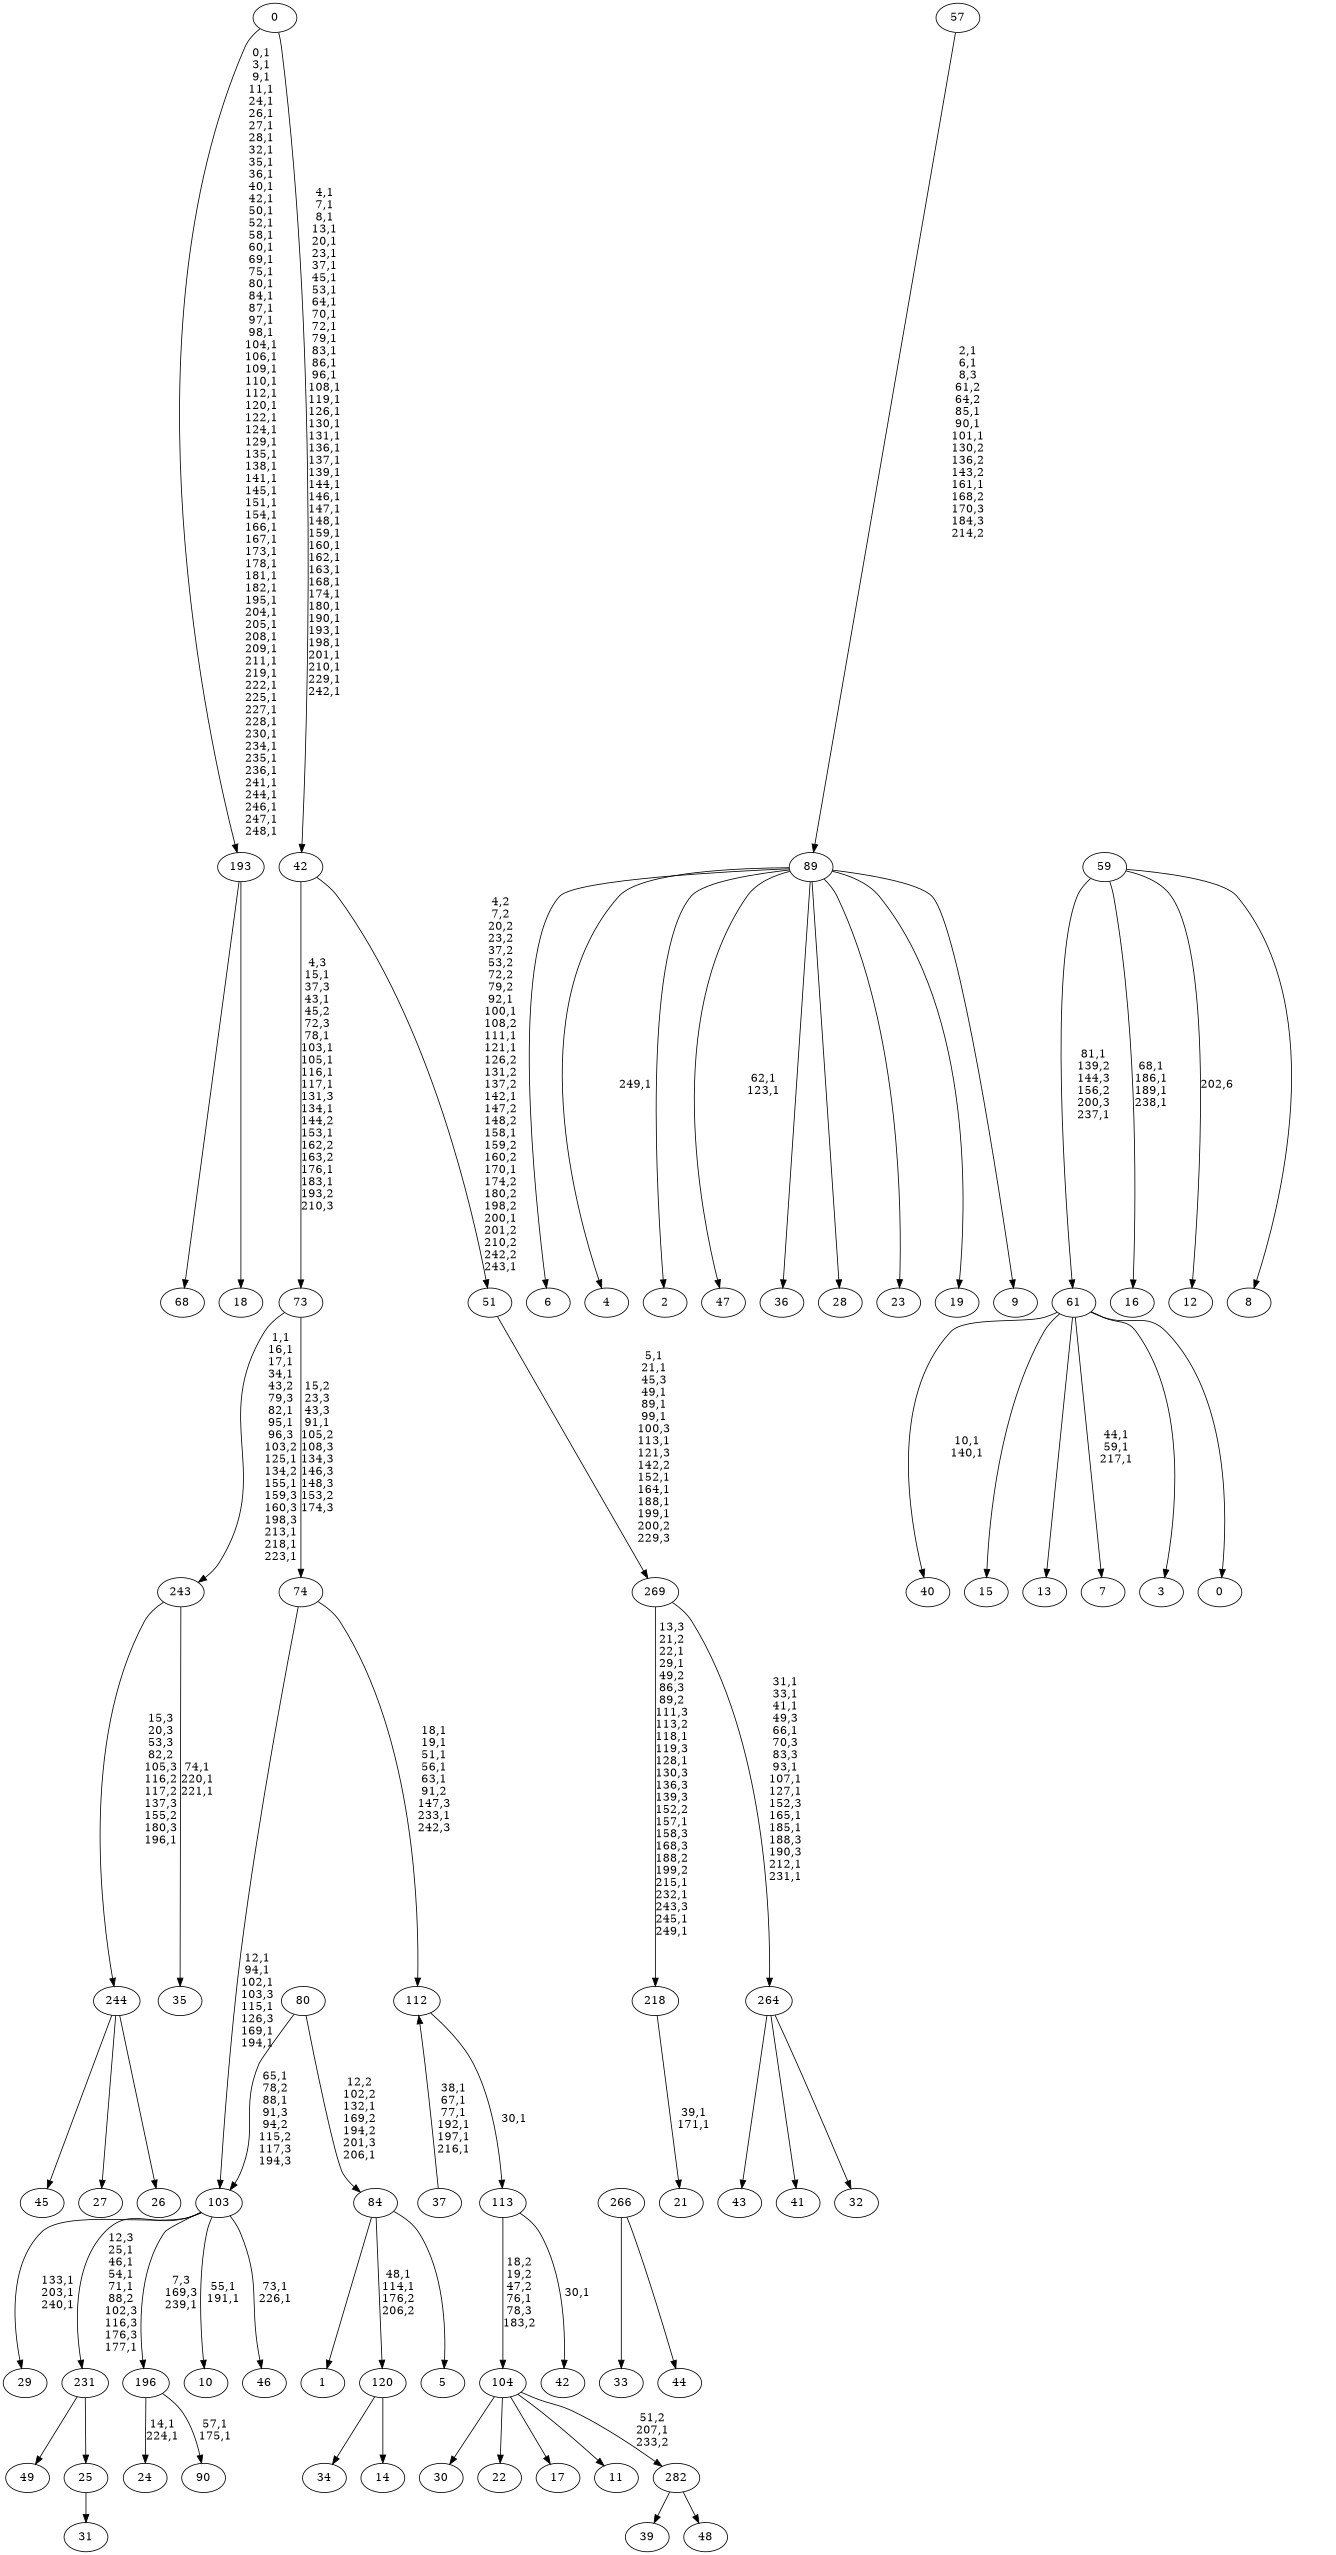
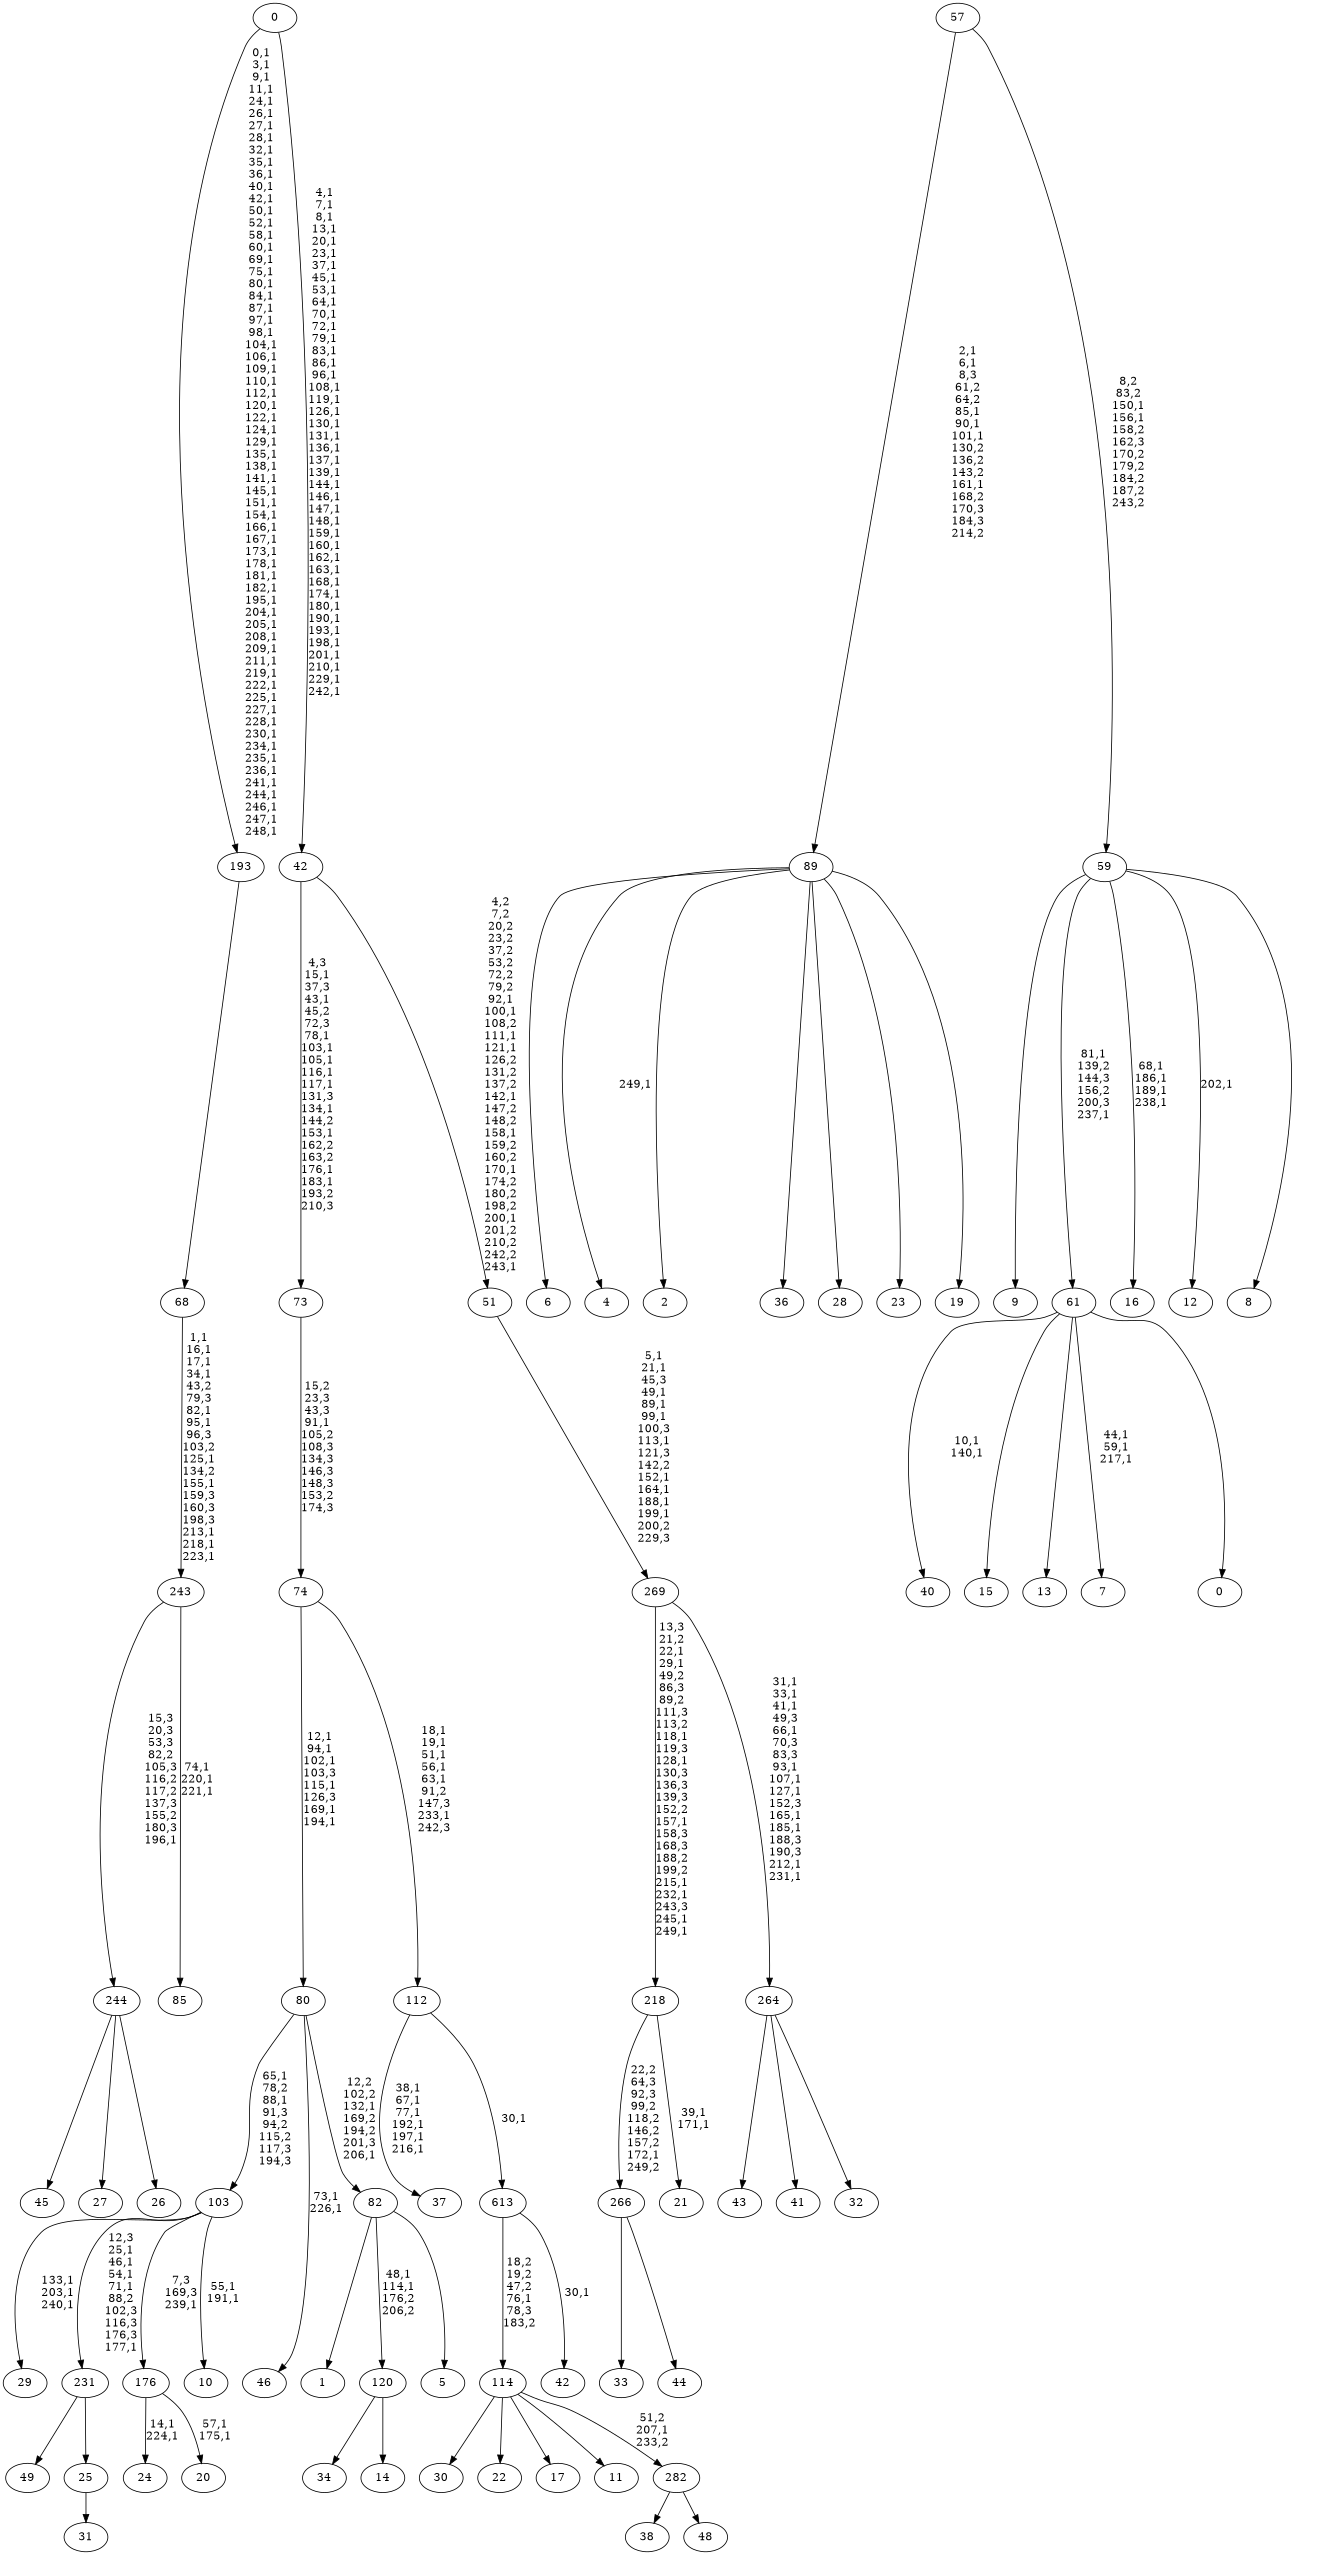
none -> (1095, 426)
(971, 1035) -> (1022, 1068)
(1217, 1085) -> (1217, 1085)
(241, 1303) -> none
(724, 1303) -> none
(242, 1444) -> (182, 1443)
(1162, 1592) -> none
(249, 1892) -> (302, 1793)
(180, 2001) -> (180, 2001)
none -> (622, 2095)
(430, 2106) -> (380, 2107)
(376, 2203) -> (376, 2203)
(503, 2203) -> (503, 2203)
(253, 2286) -> (309, 2193)
(146, 2383) -> (146, 2383)
(503, 2383) -> (503, 2383)
(204, 2478) -> (204, 2478)
(647, 2537) -> (647, 2537)
